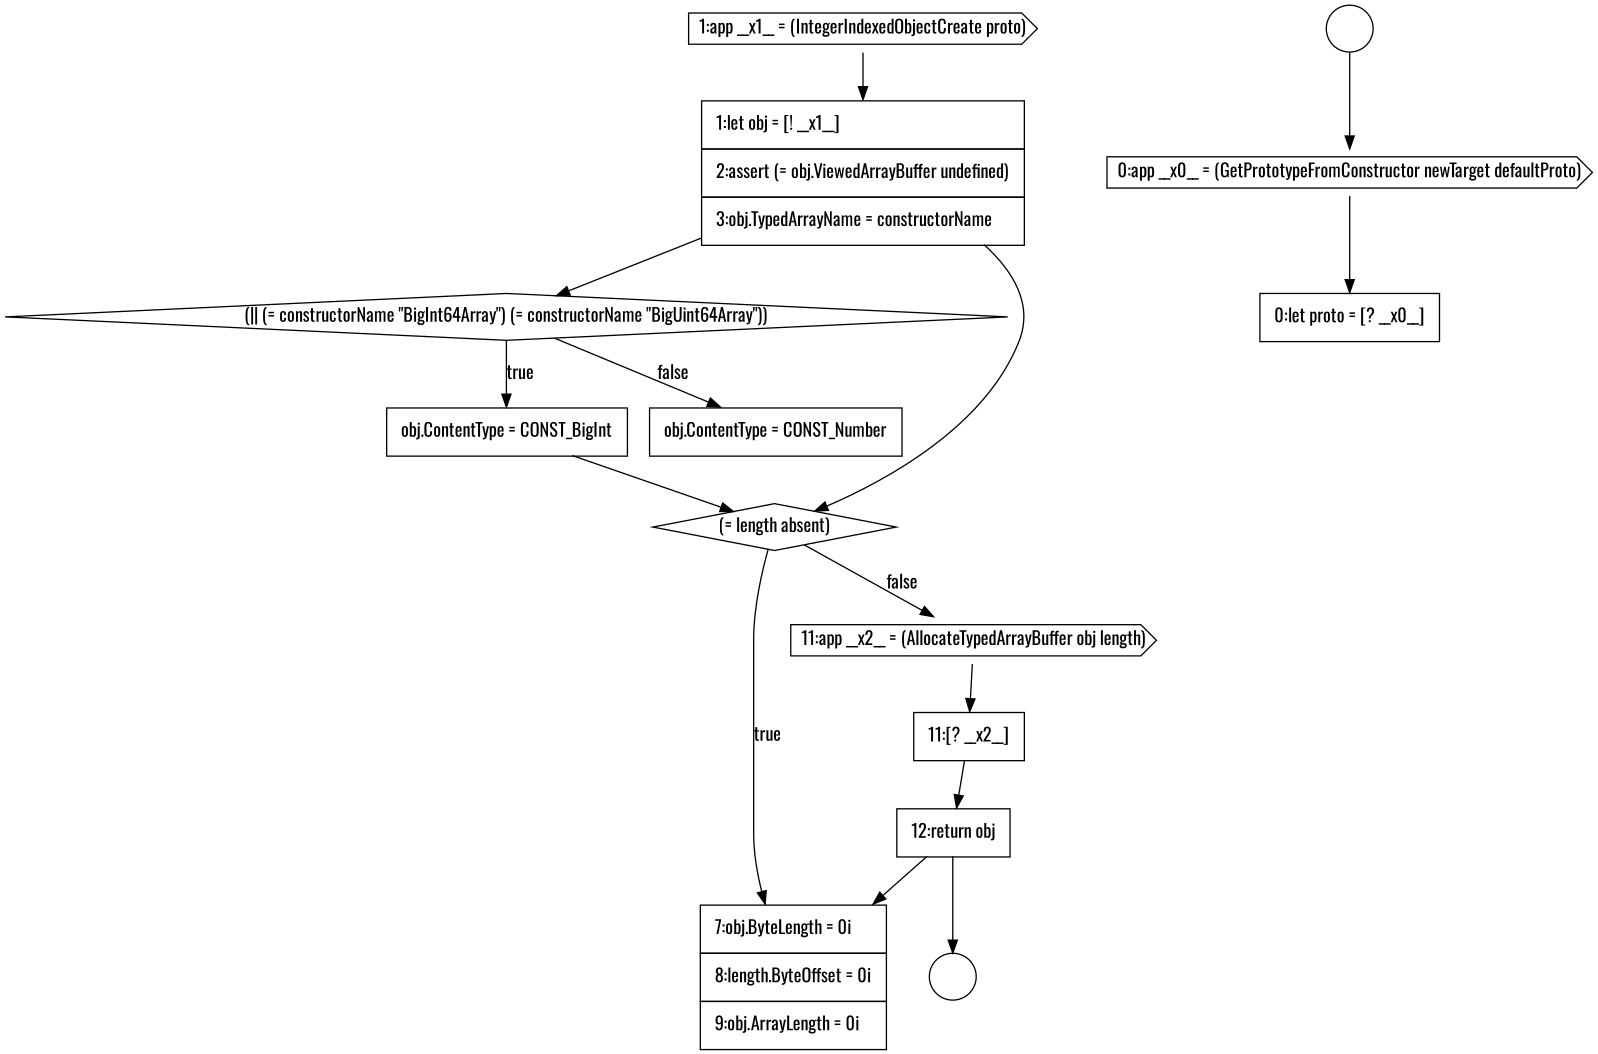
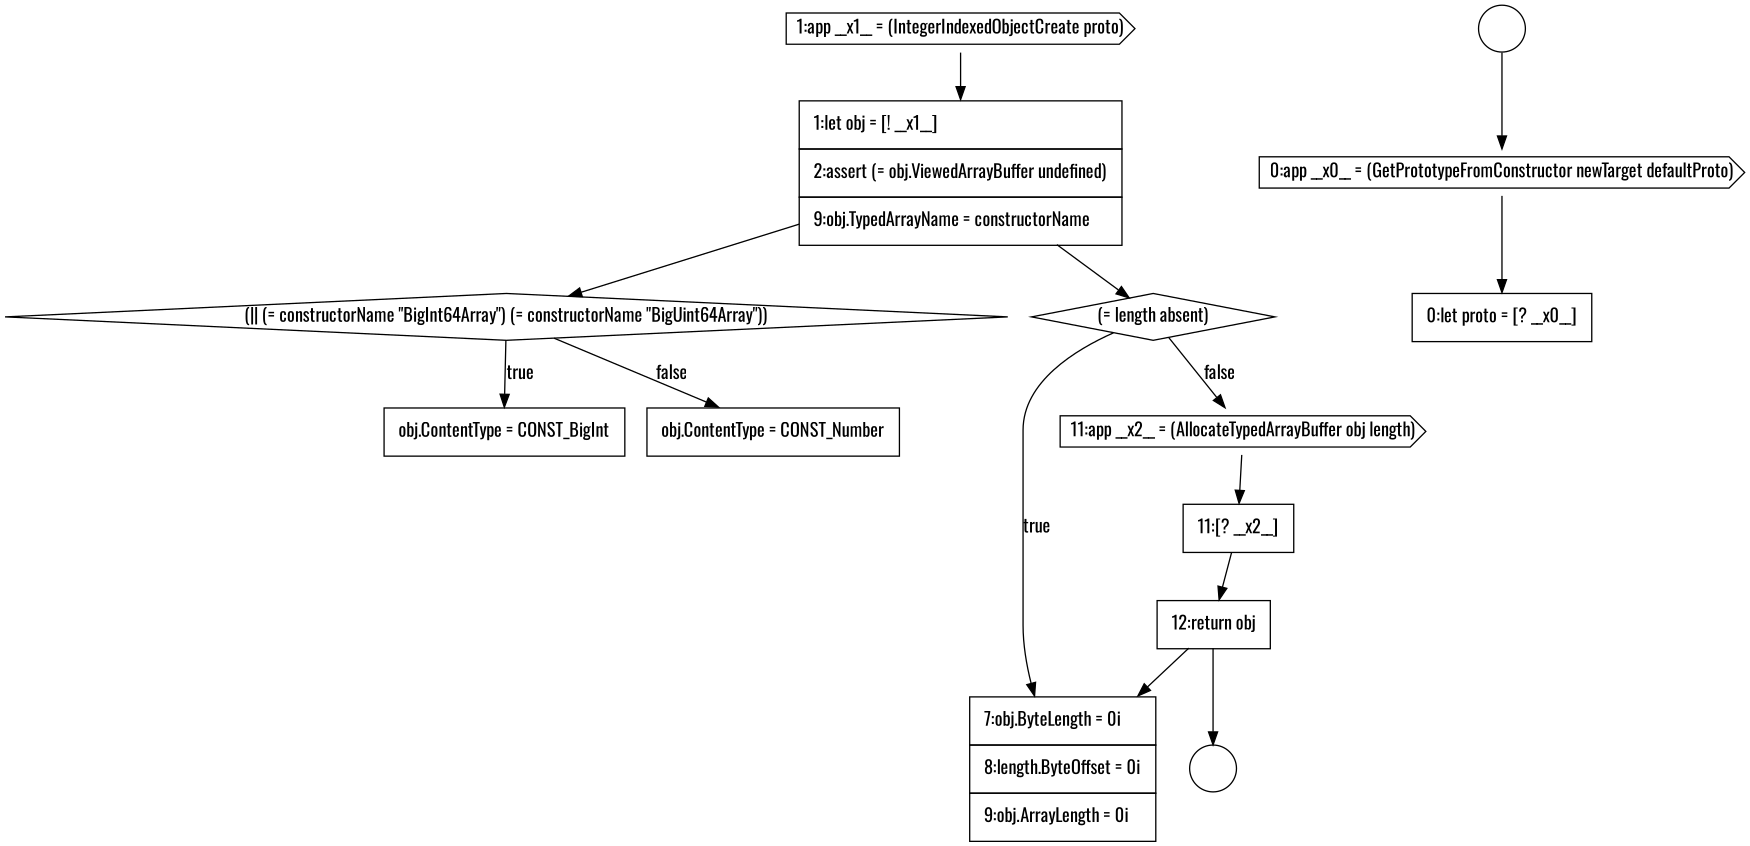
(855, 221) -> (952, 221)
(647, 481) -> none
